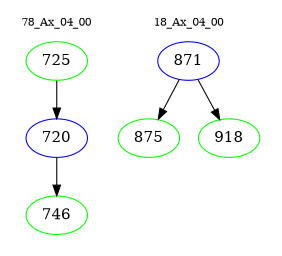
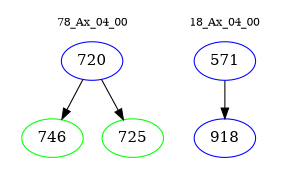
(188, 61) -> (225, 61)
(57, 94) -> (110, 95)
(149, 138) -> none
(229, 138) -> (225, 138)
